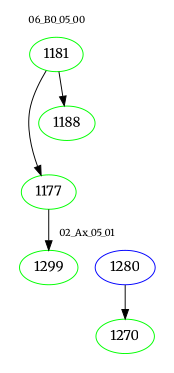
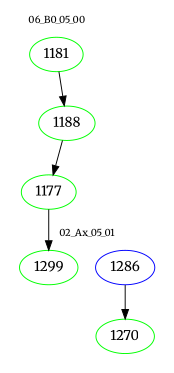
(29, 117) -> (59, 153)
(125, 268) -> (125, 268)
